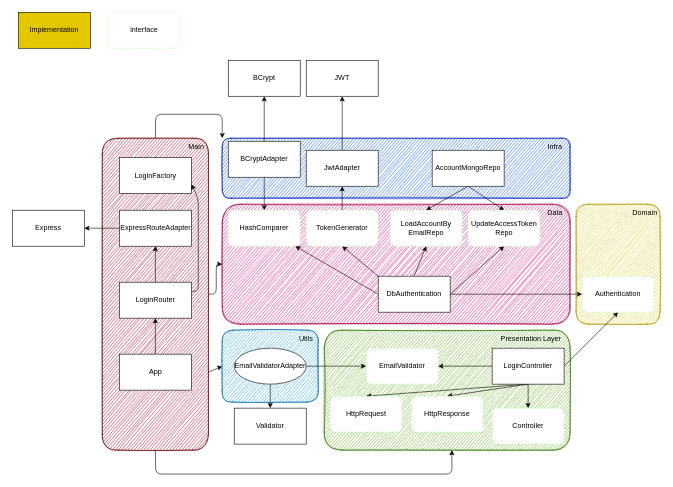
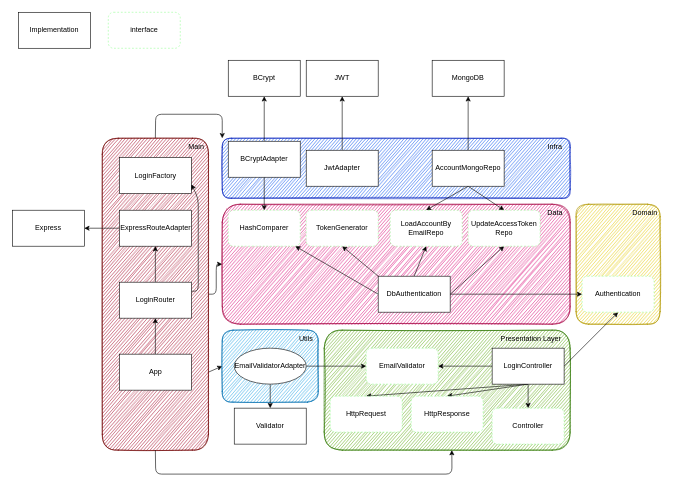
(54, 30) -> (54, 30)
none -> (468, 78)
none -> (468, 101)
(342, 201) -> none
